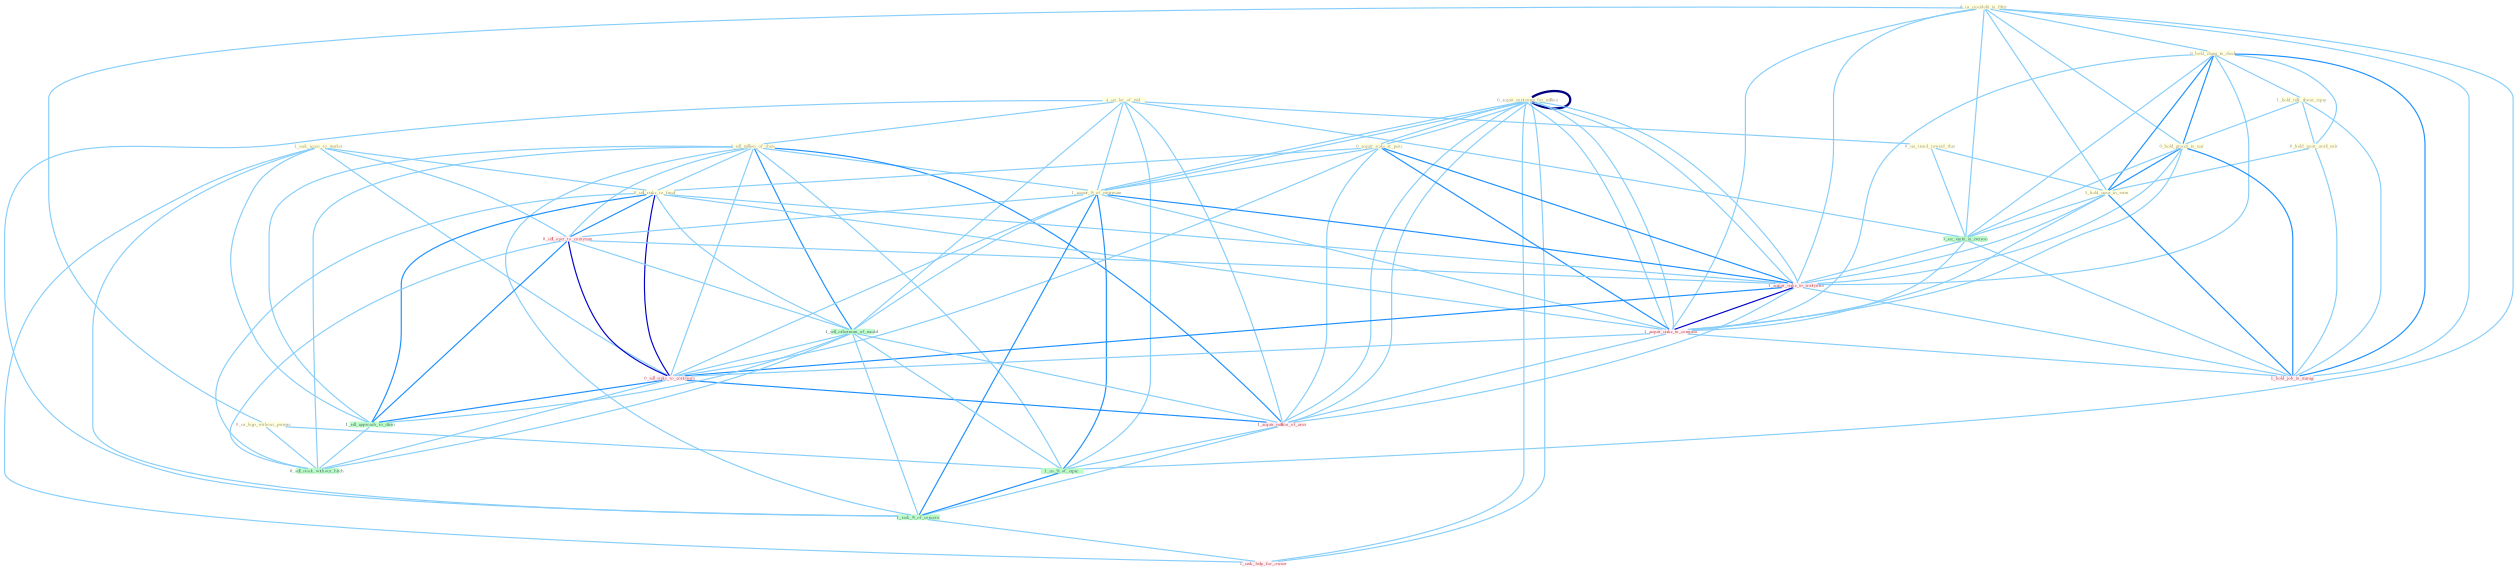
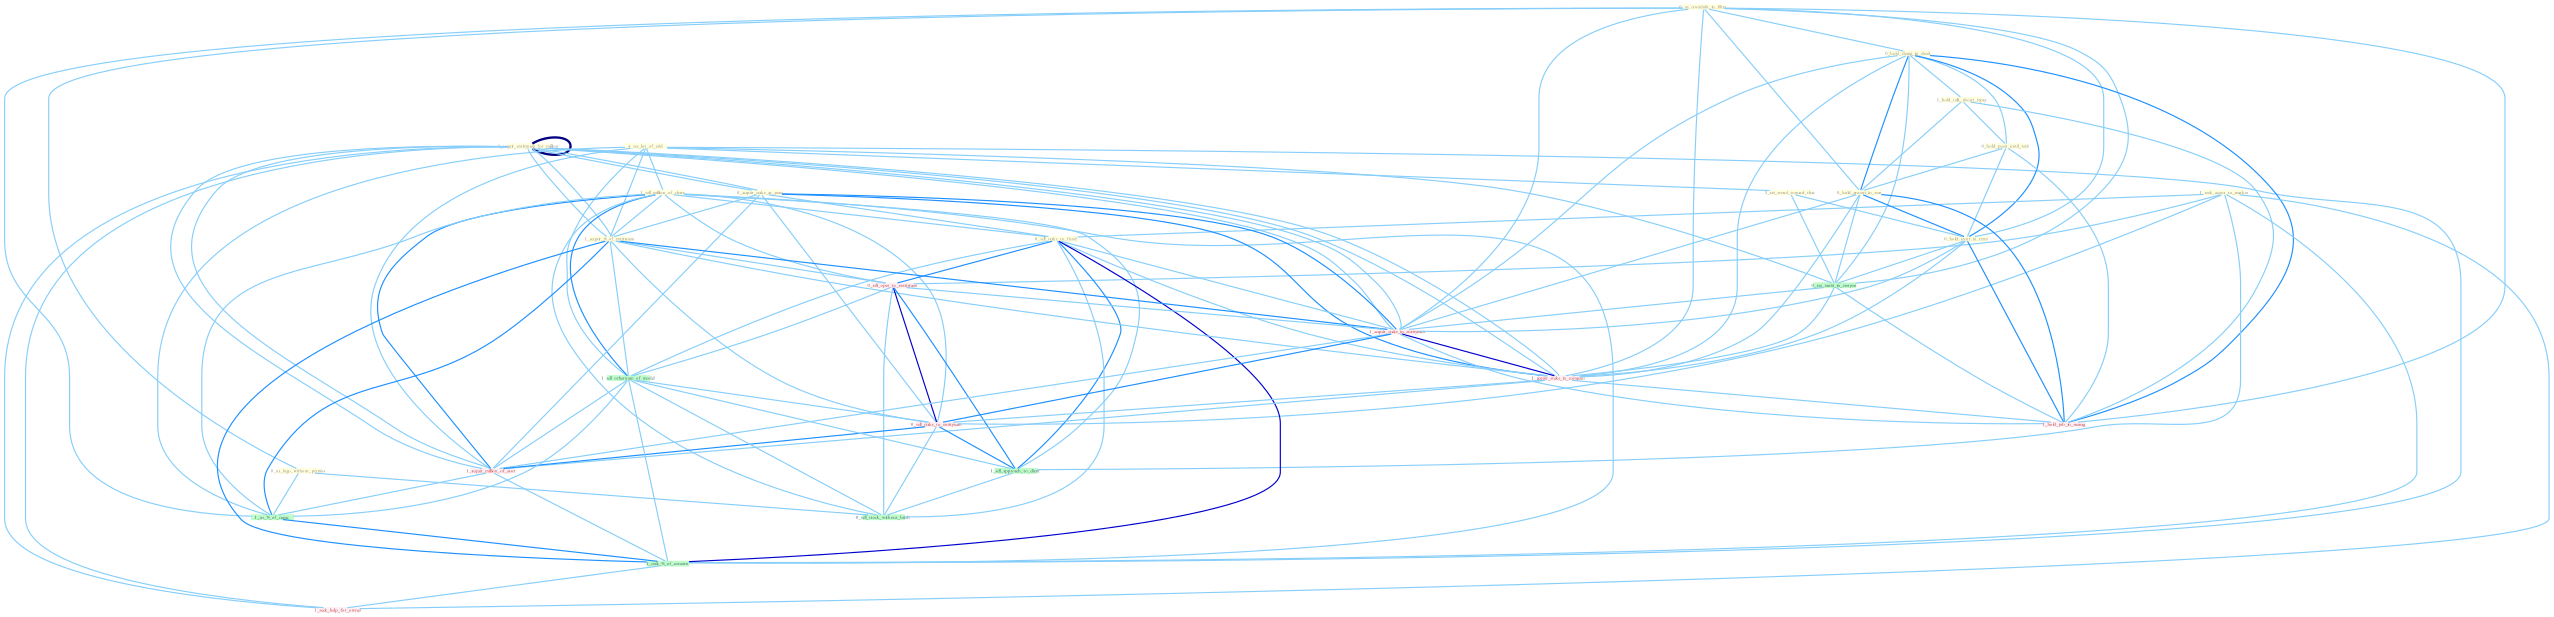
none -> (1919, 173)
(645, 288) -> (1160, 519)
